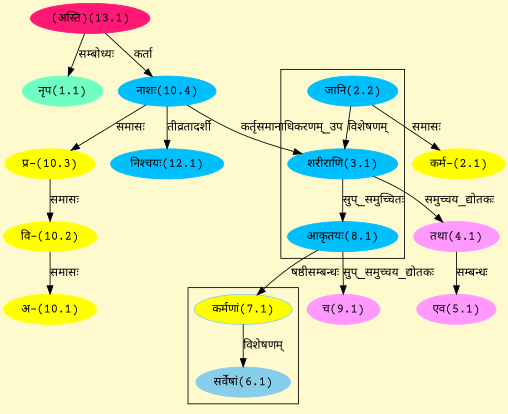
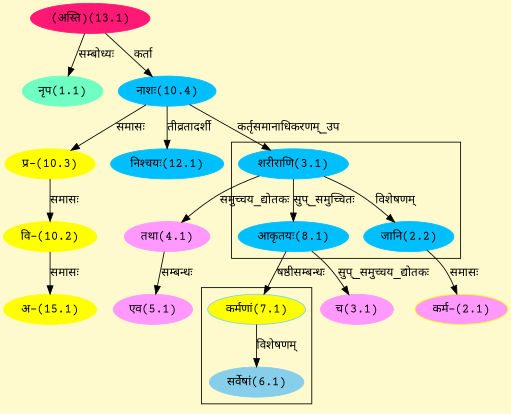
(348, 123) -> (358, 194)
(459, 164) -> (461, 309)
(50, 309) -> (50, 309)
(344, 309) -> (357, 309)
